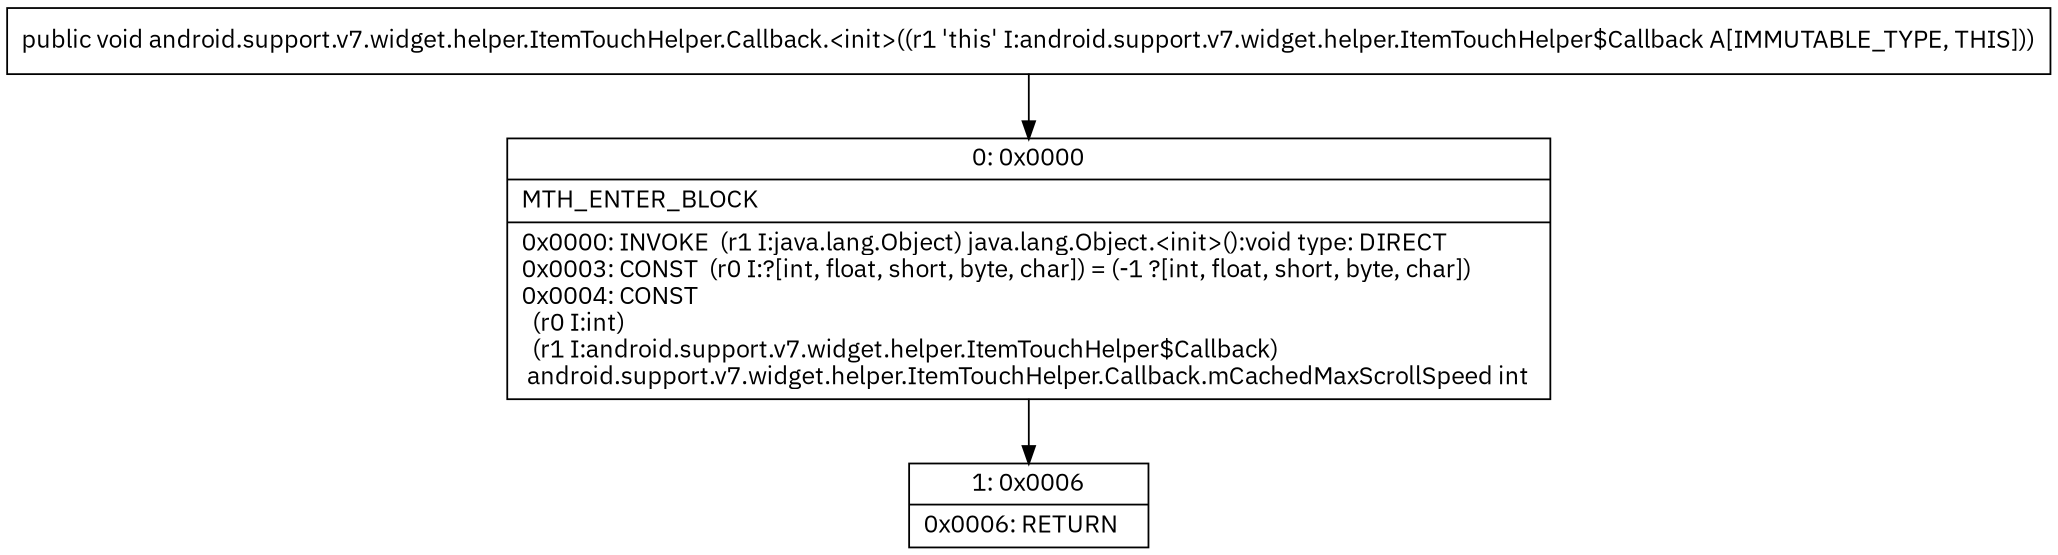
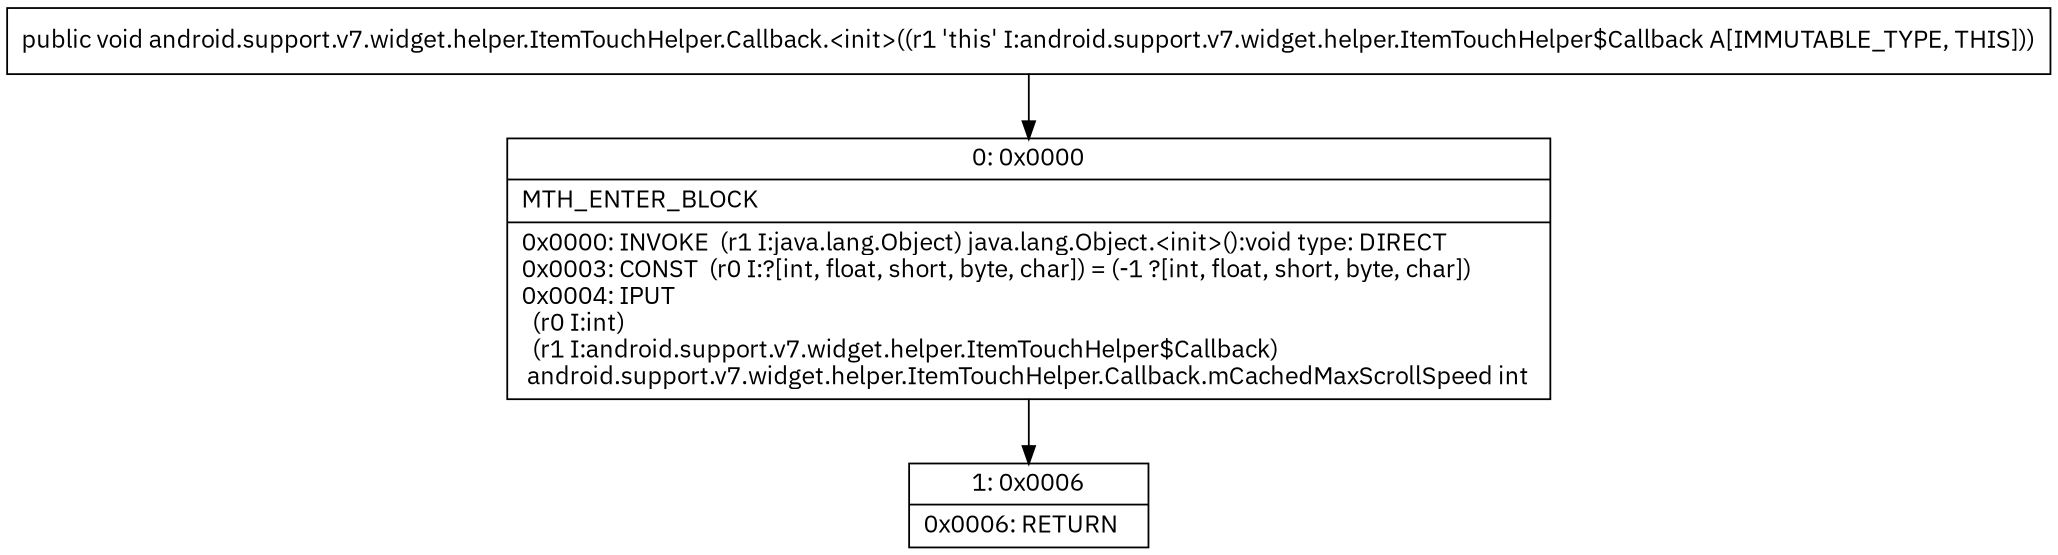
(616, 296) -> (605, 296)
